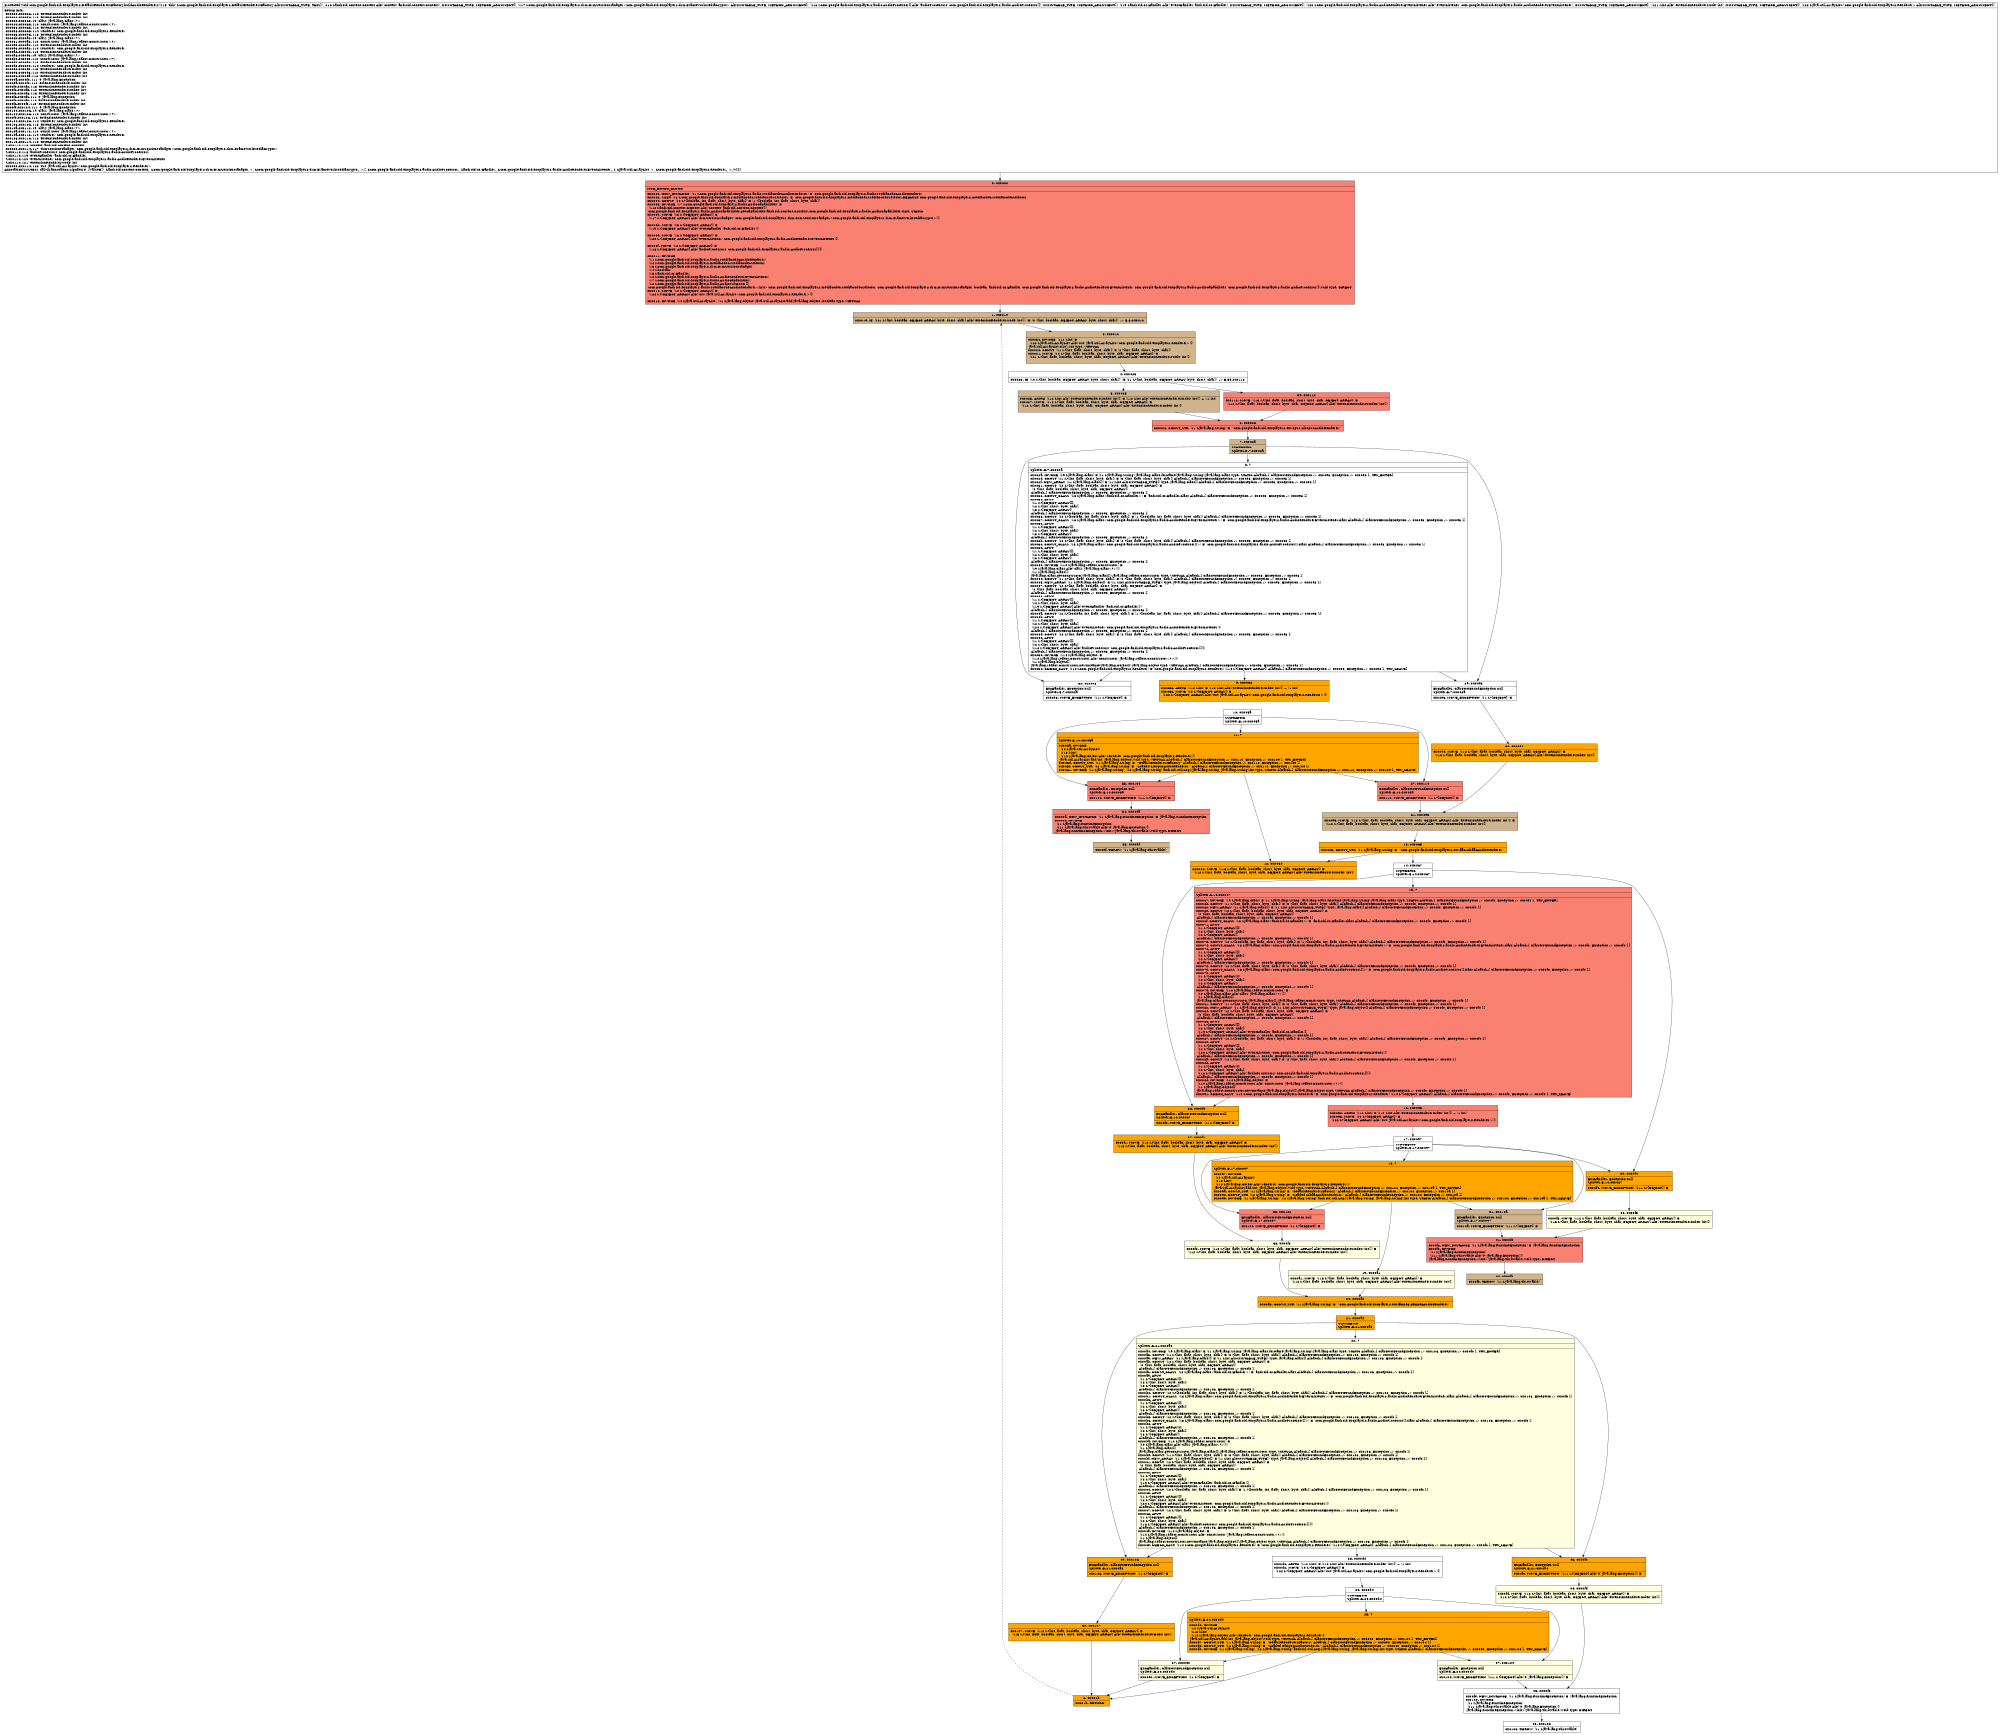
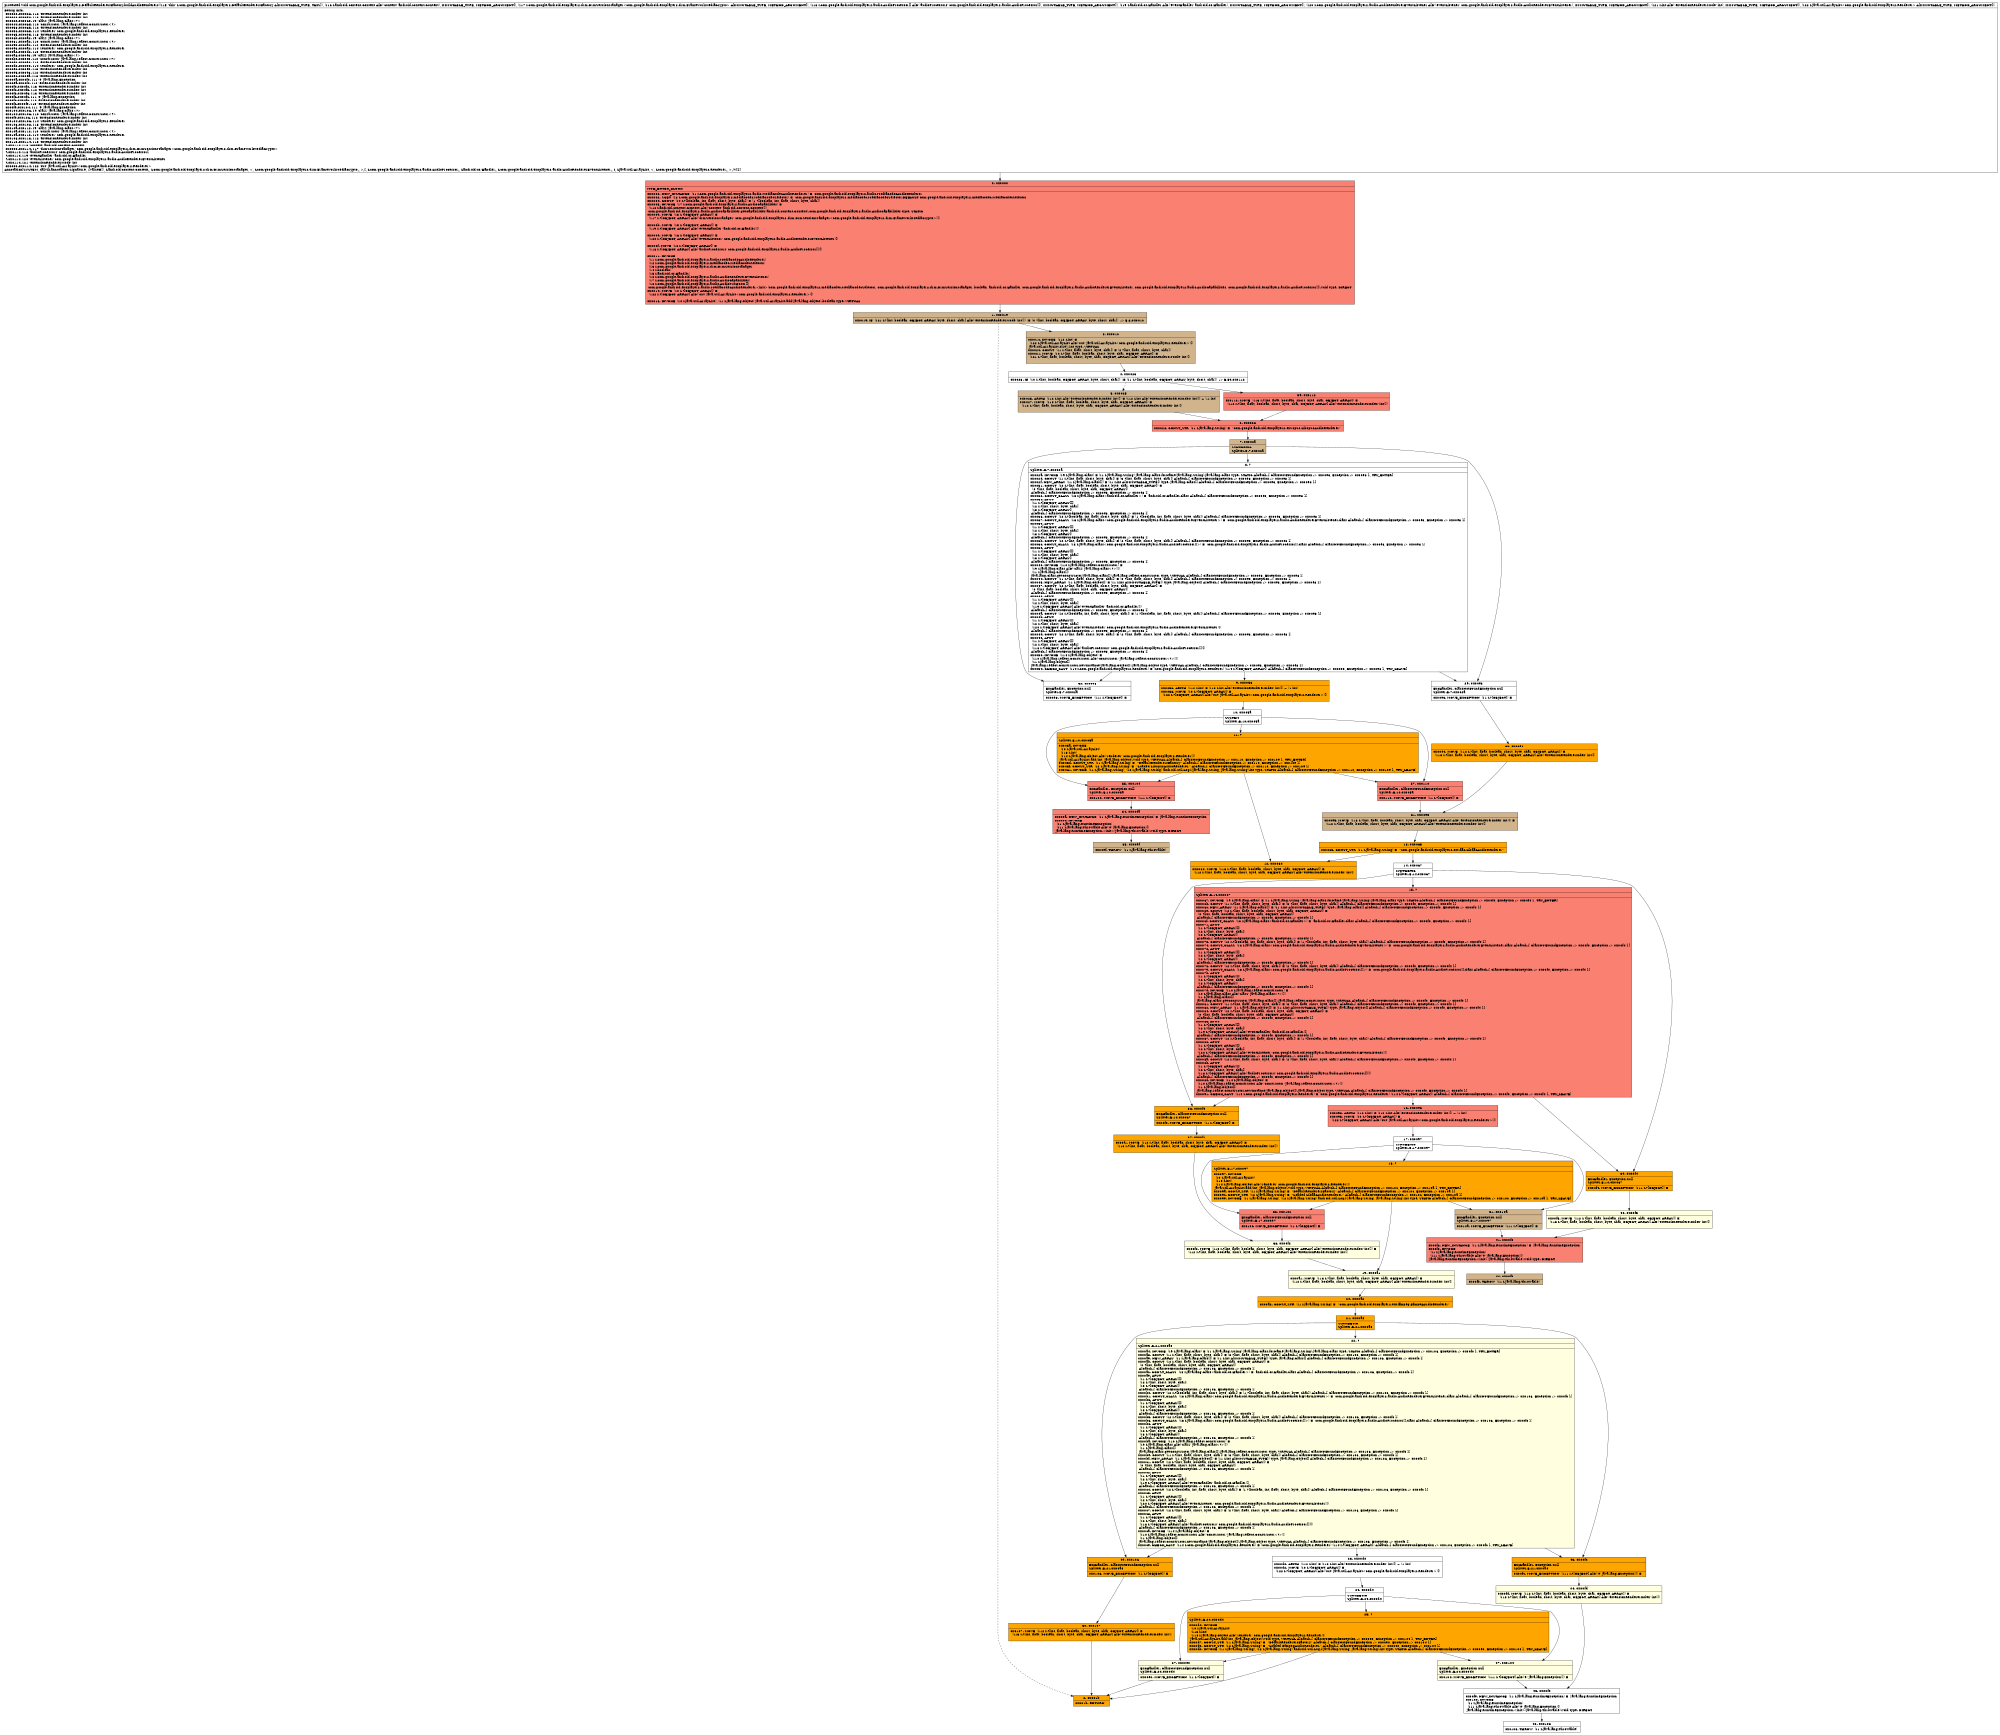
(1053, 340) -> (1053, 340)
none -> (1243, 704)
(1235, 718) -> (1232, 718)
(1002, 1030) -> (998, 1029)
(1522, 1150) -> (1575, 1133)
(1284, 1284) -> (1326, 1264)
